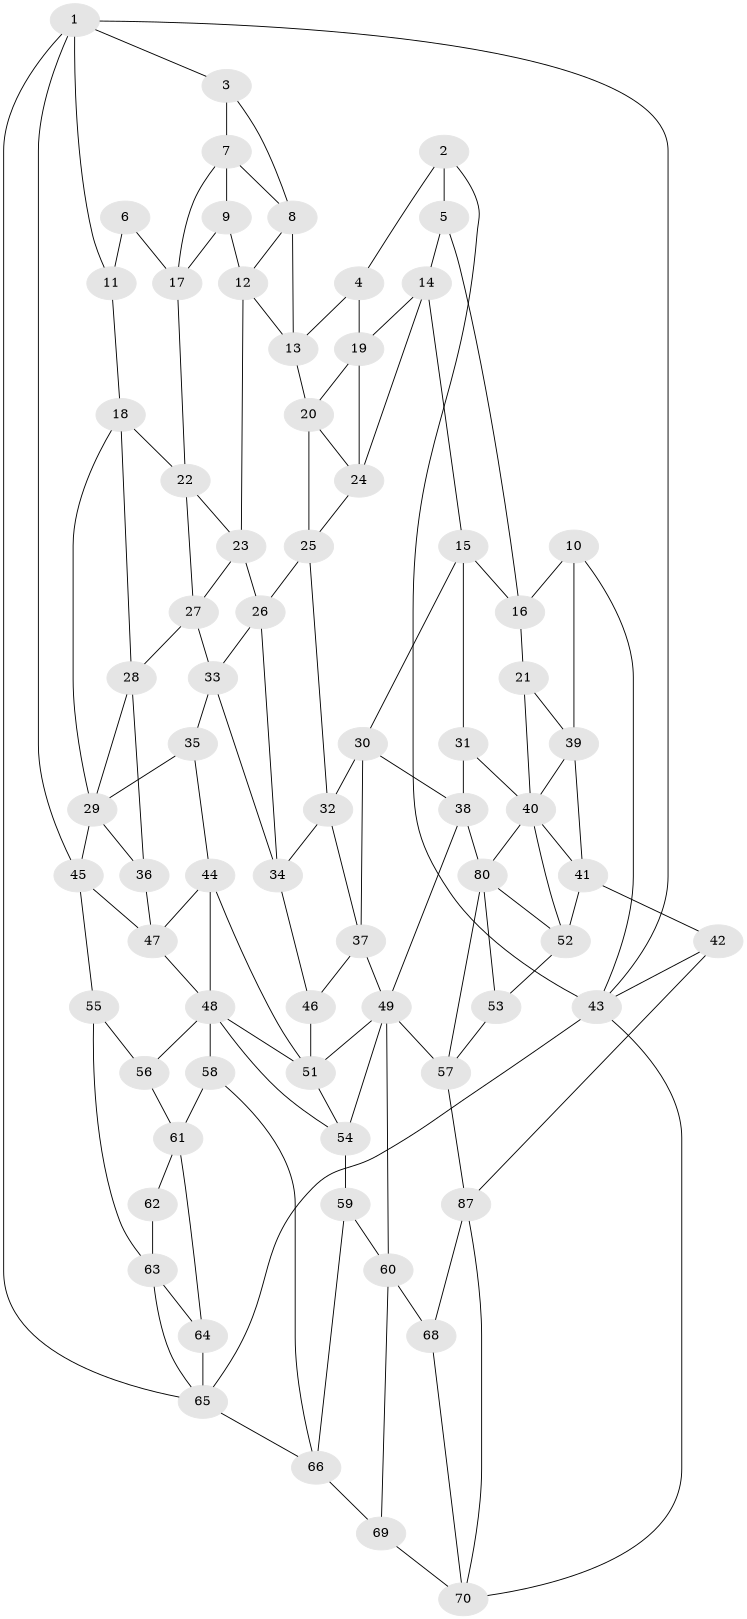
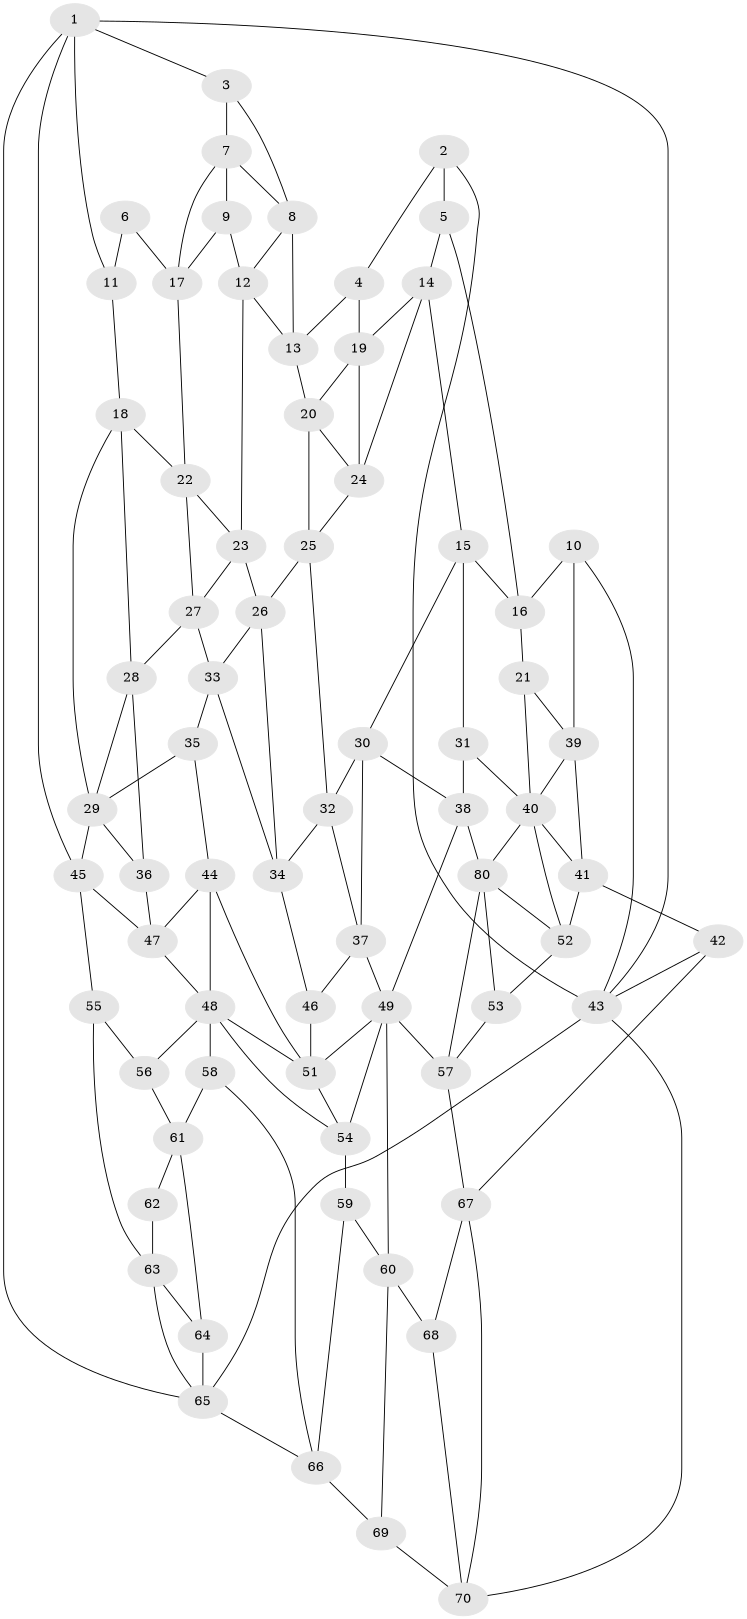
(466, 1205) -> (466, 1205)
